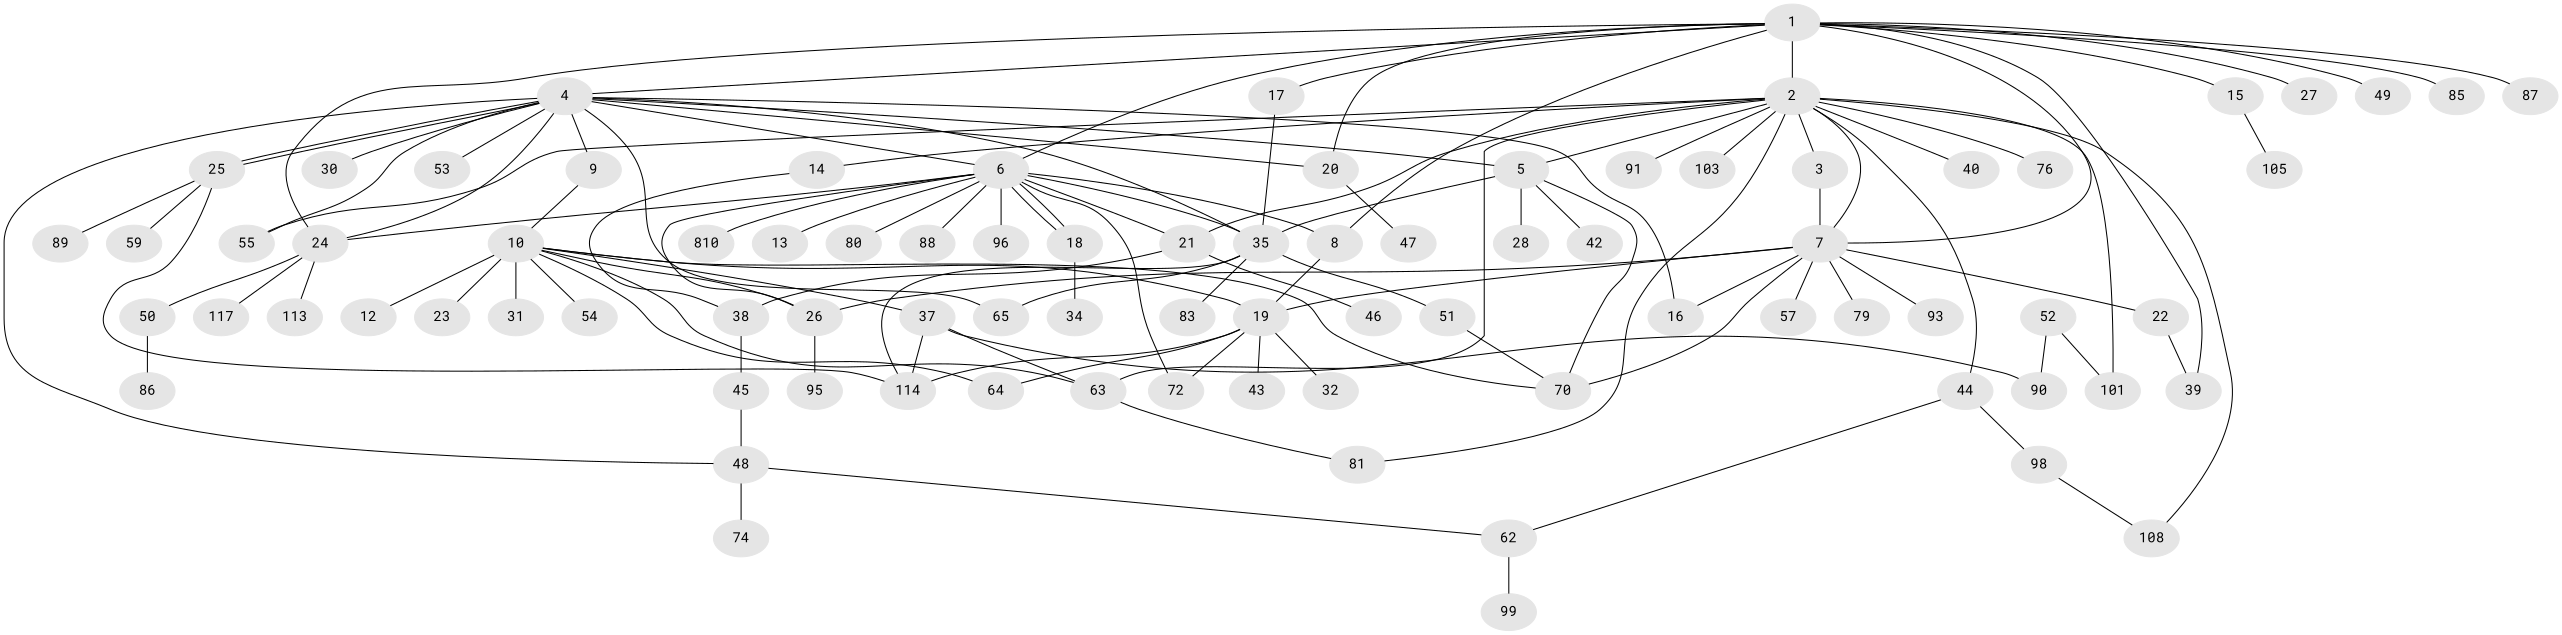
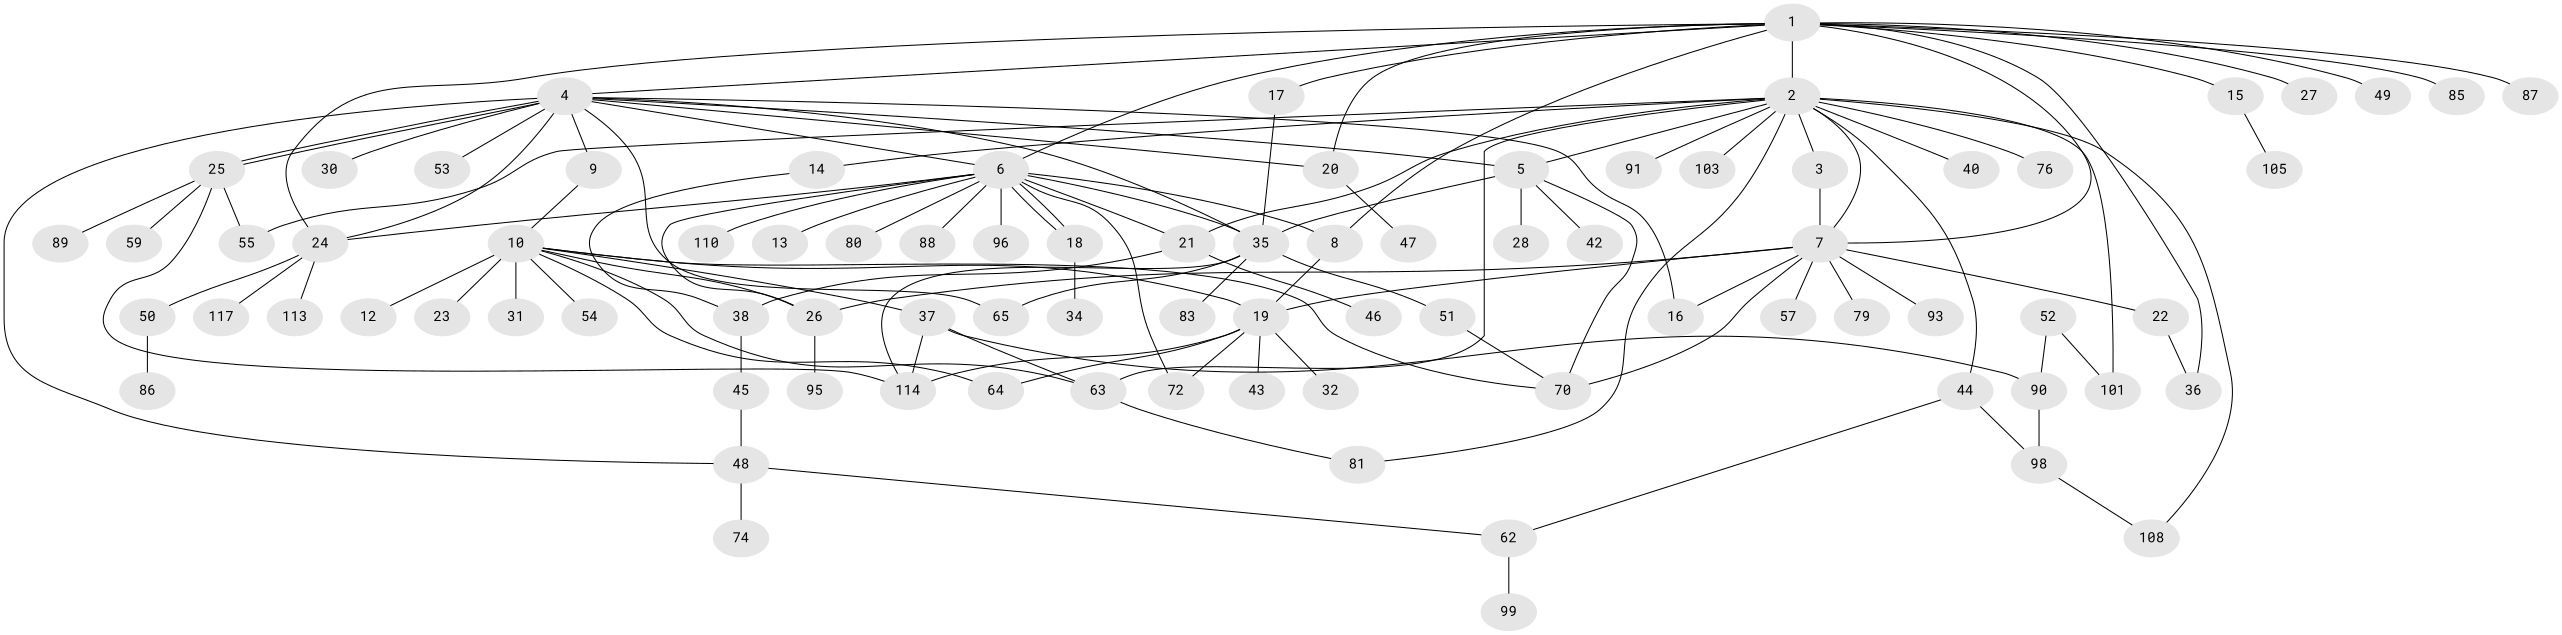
(398, 157) -> (232, 207)
(706, 244) -> (706, 244)
(2194, 391) -> (2194, 391)
none -> (2039, 428)
